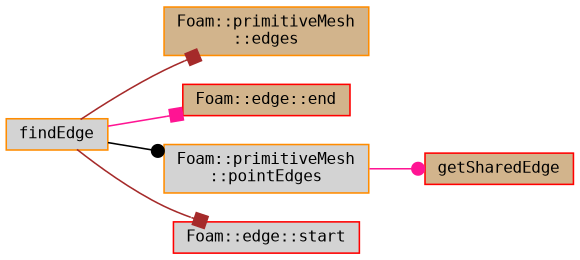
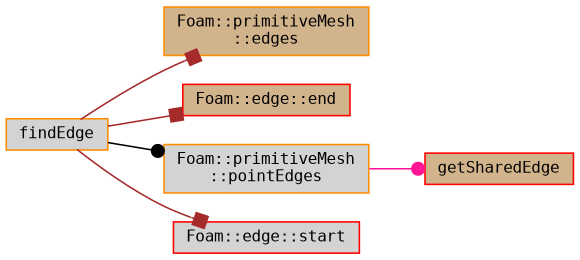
(137, 121) -> (137, 121)
